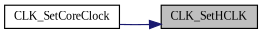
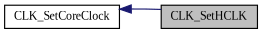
(135, 25) -> (146, 9)
